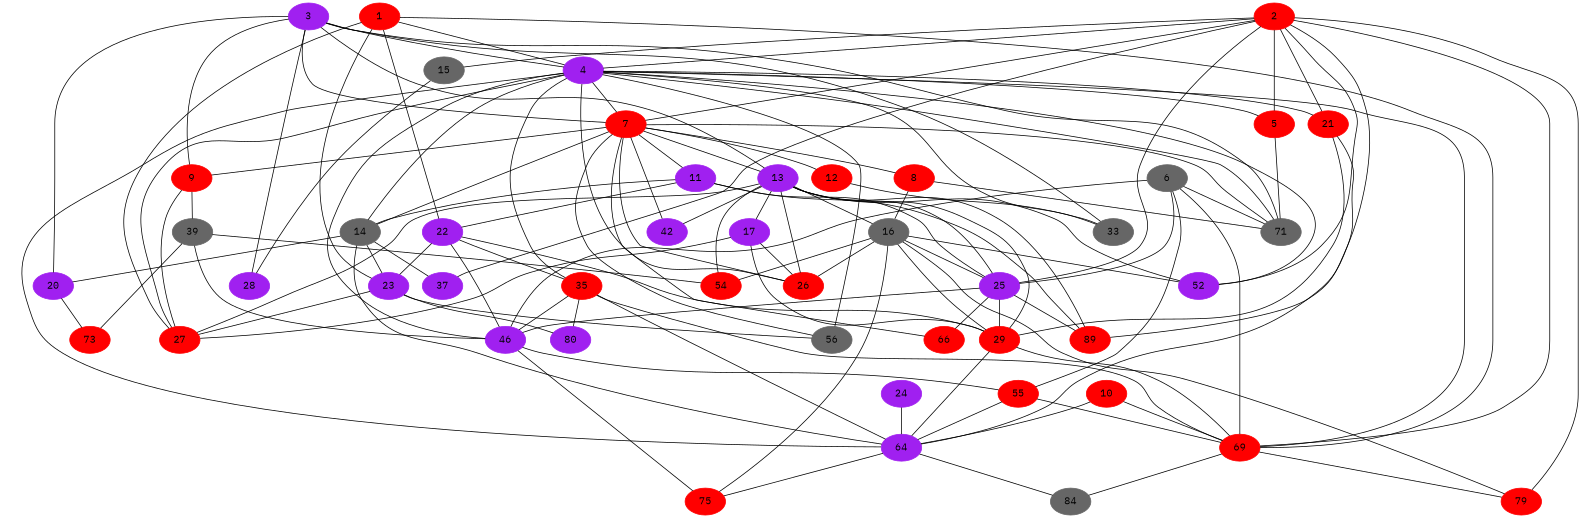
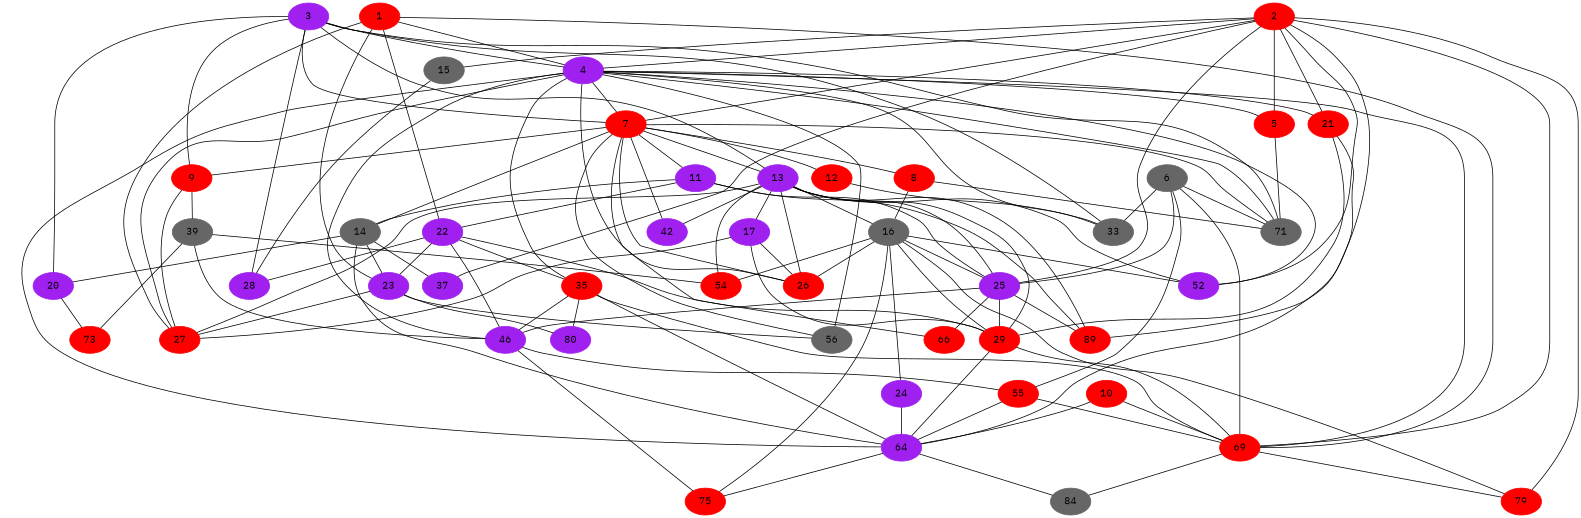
(452, 127) -> none
(815, 234) -> (1146, 200)
none -> (350, 258)
none -> (895, 306)
